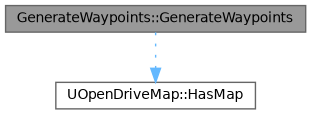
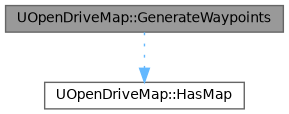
(156, 19) -> (144, 19)
